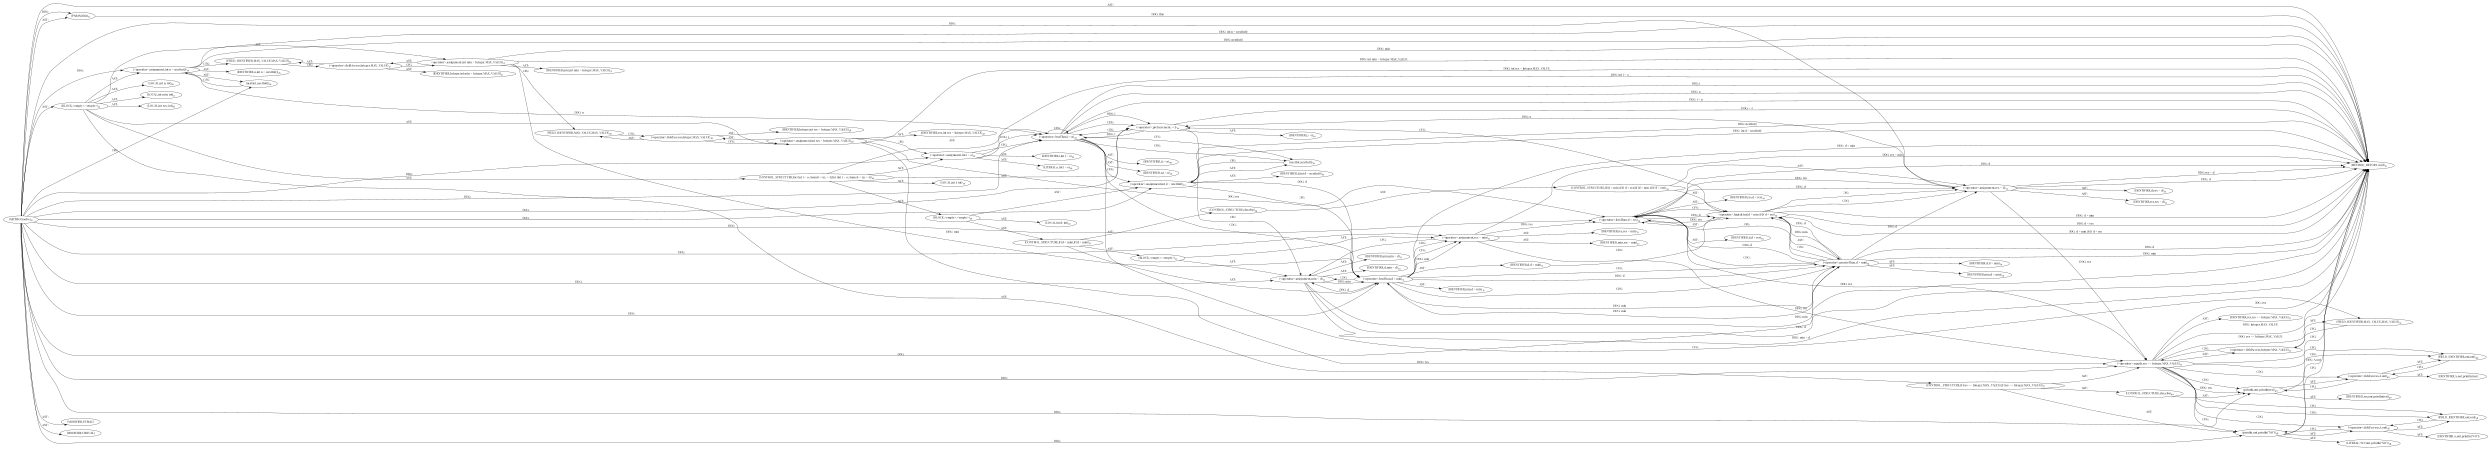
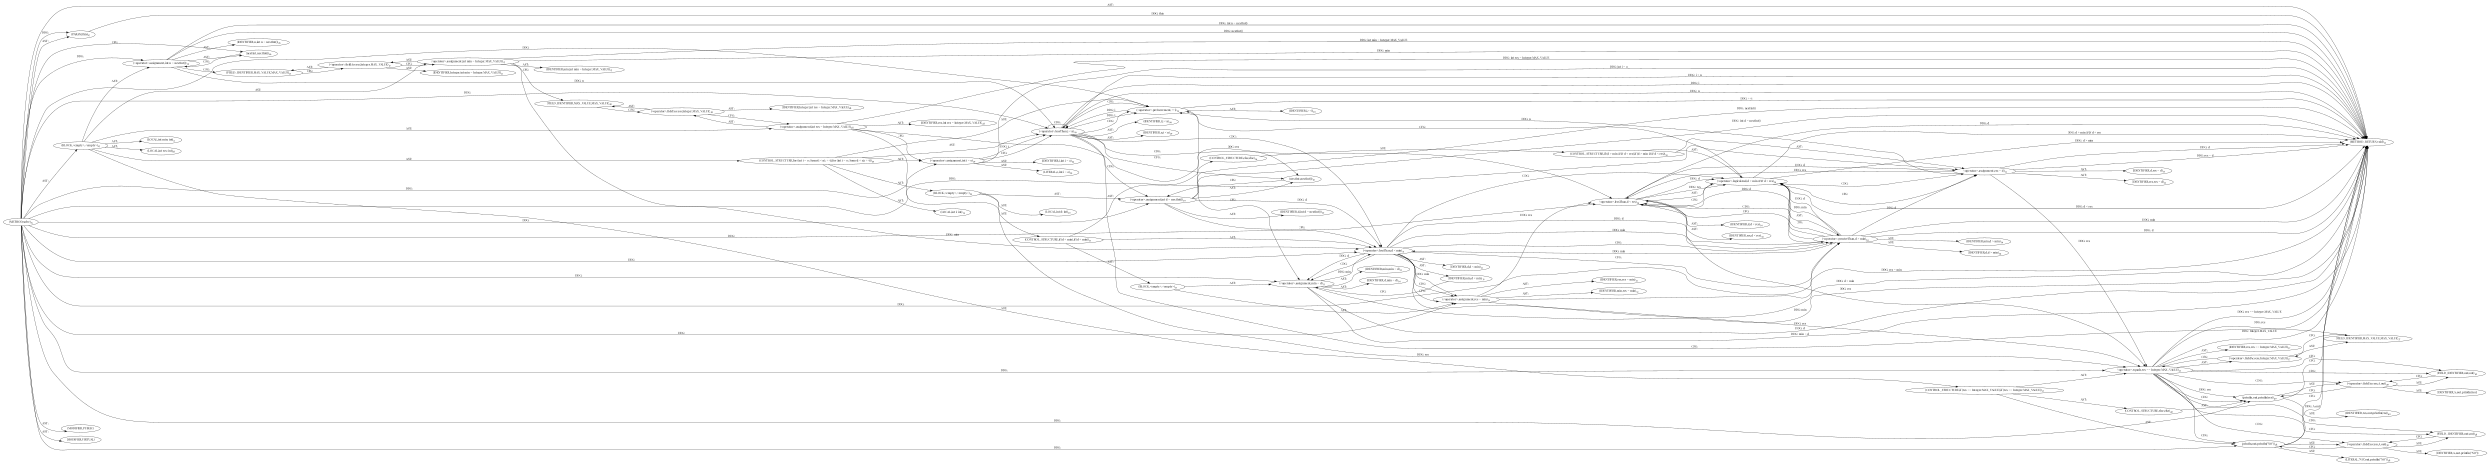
(161, 84) -> none
(1370, 247) -> (1384, 295)
(1648, 259) -> (1545, 178)
